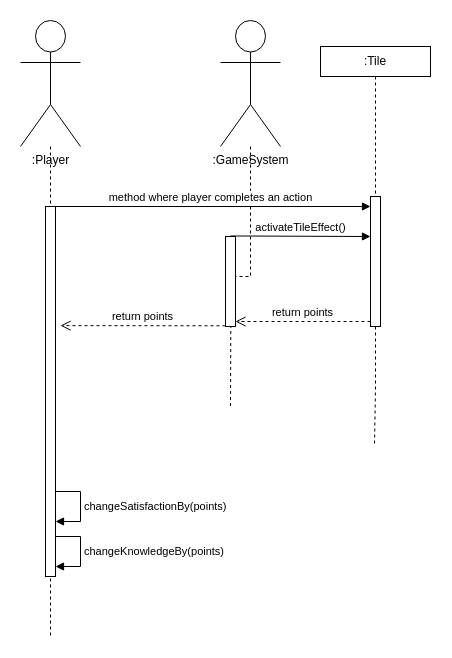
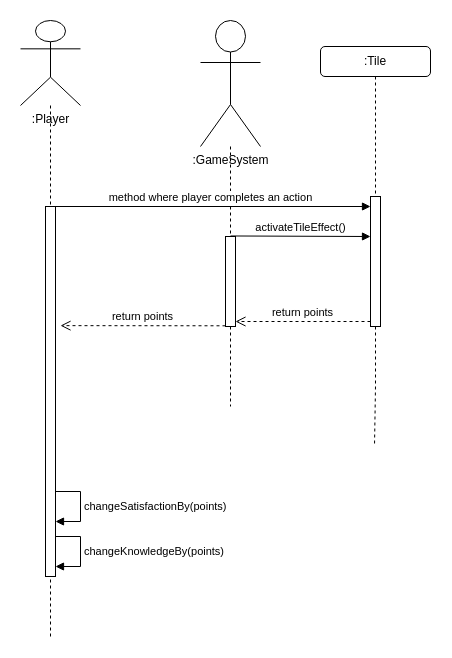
(376, 62) -> (376, 62)
(51, 84) -> (51, 63)
(251, 84) -> (231, 84)
